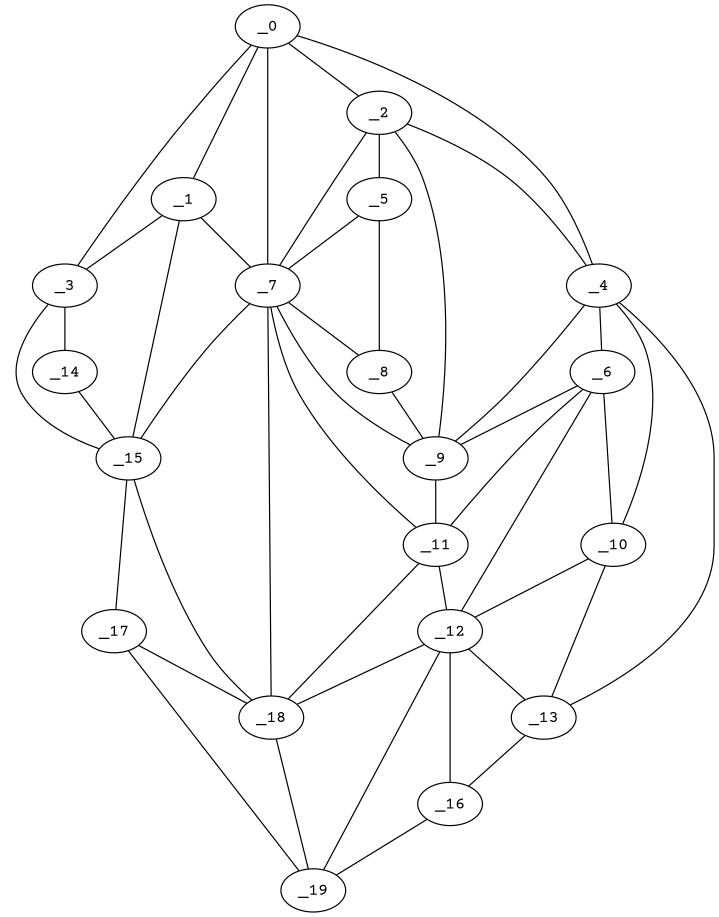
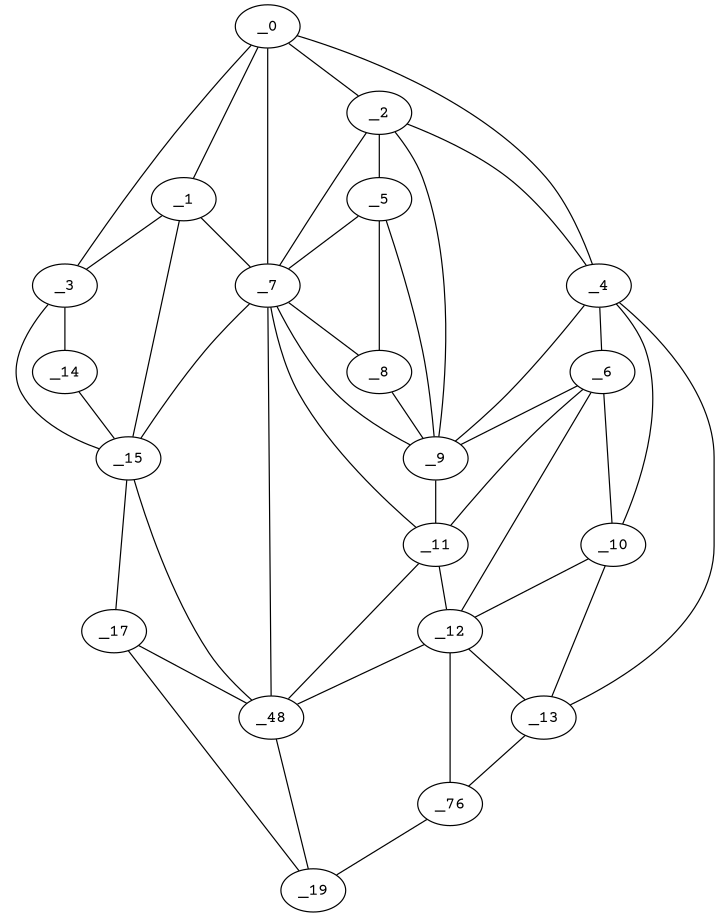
none -> (417, 327)
(271, 718) -> (271, 718)
(382, 761) -> none
(450, 804) -> (450, 804)
